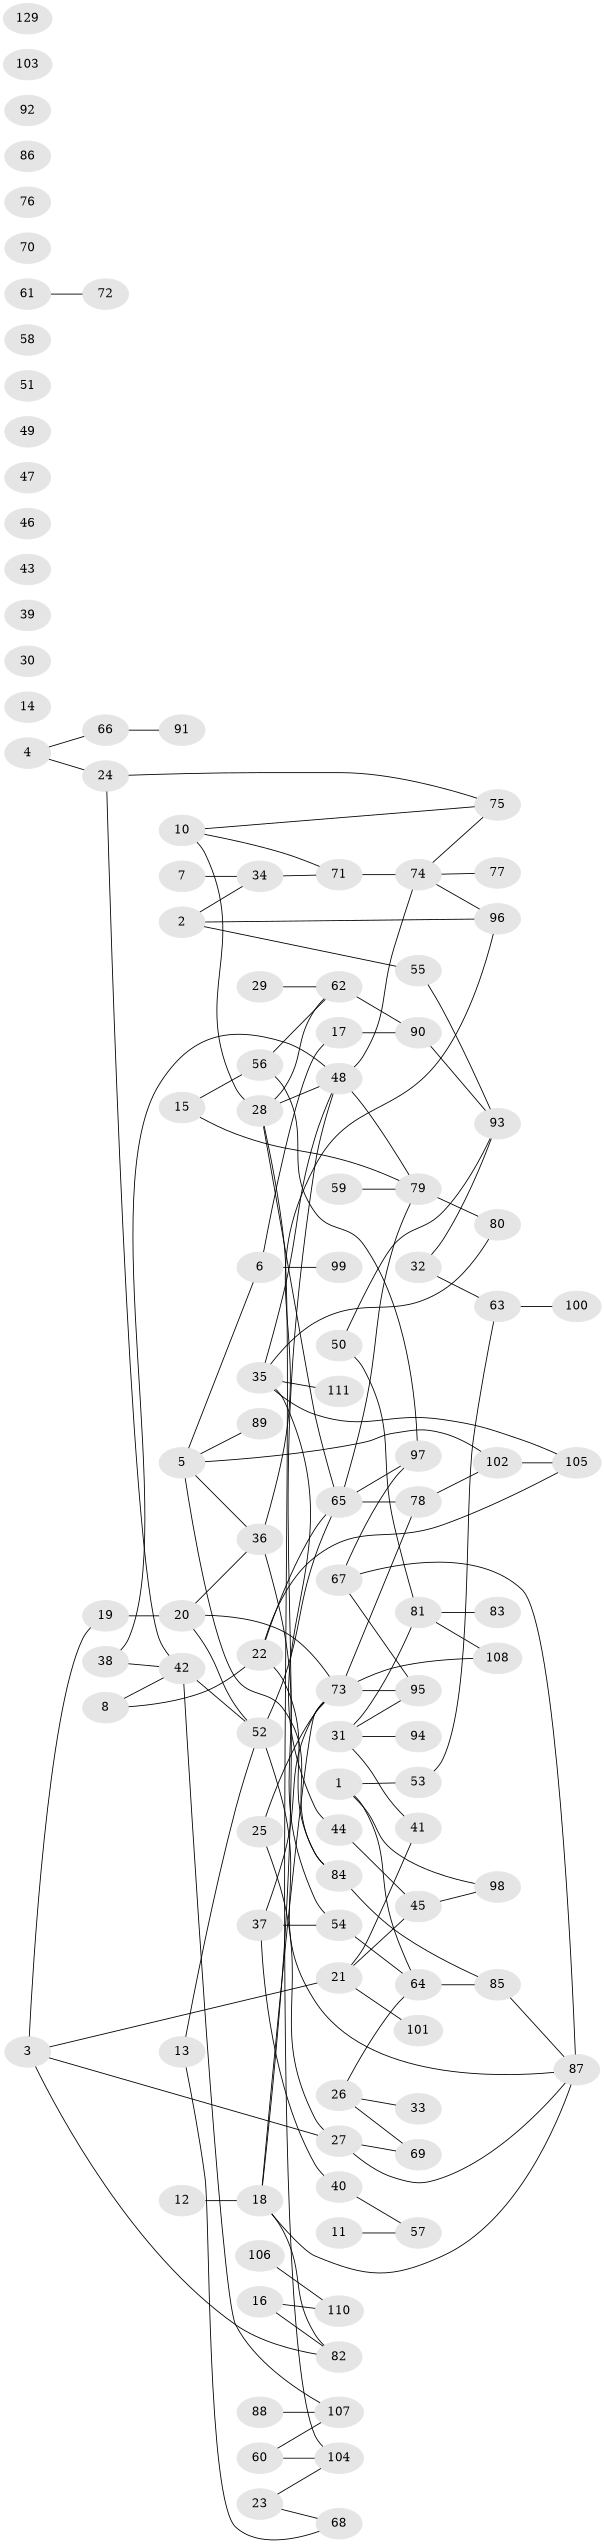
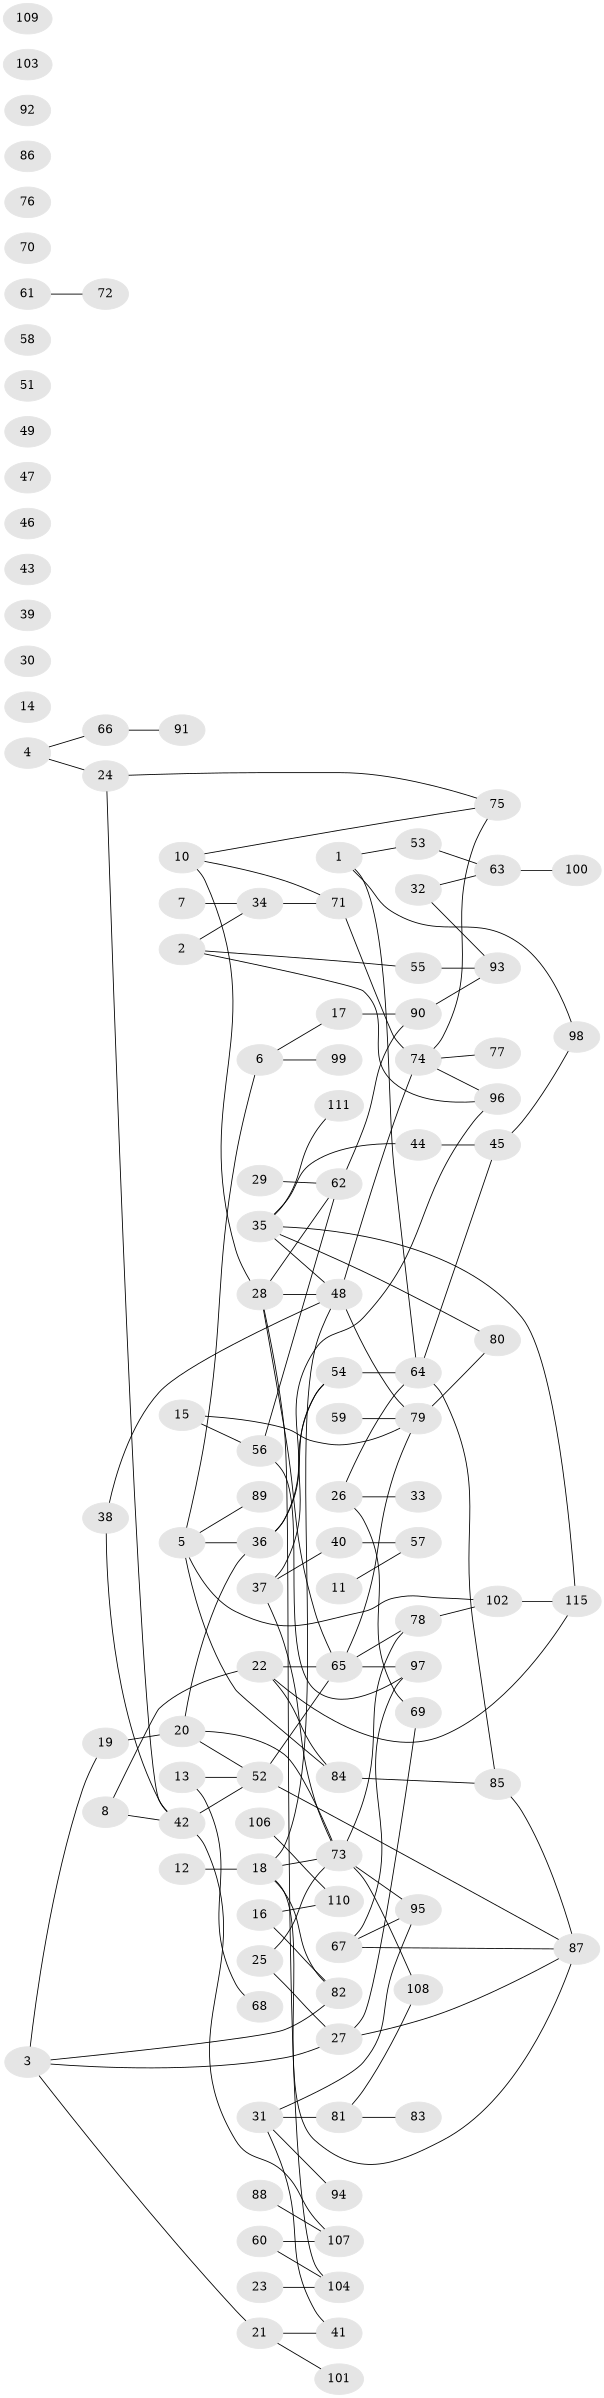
(28, 19) -> (28, 19)
(339, 1346) -> none
(577, 1463) -> (577, 1601)
(379, 1942) -> (458, 1259)
(300, 2514) -> none
